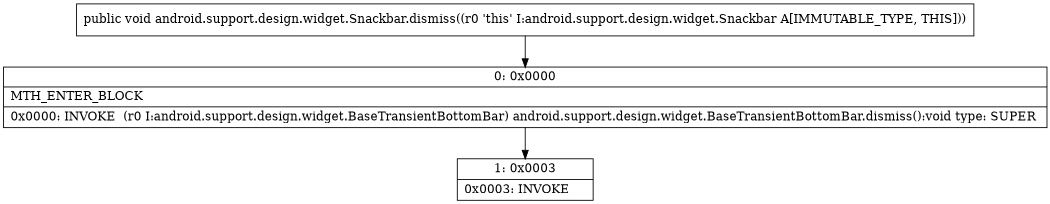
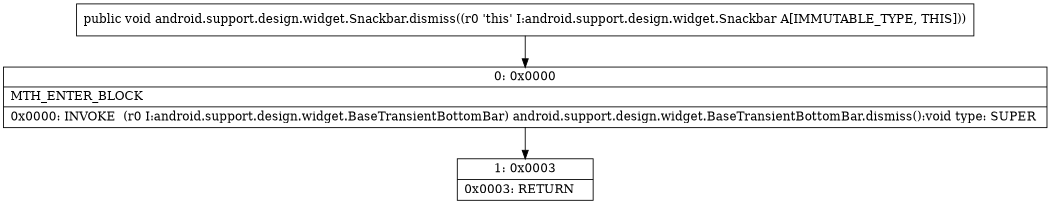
(523, 189) -> (525, 189)
